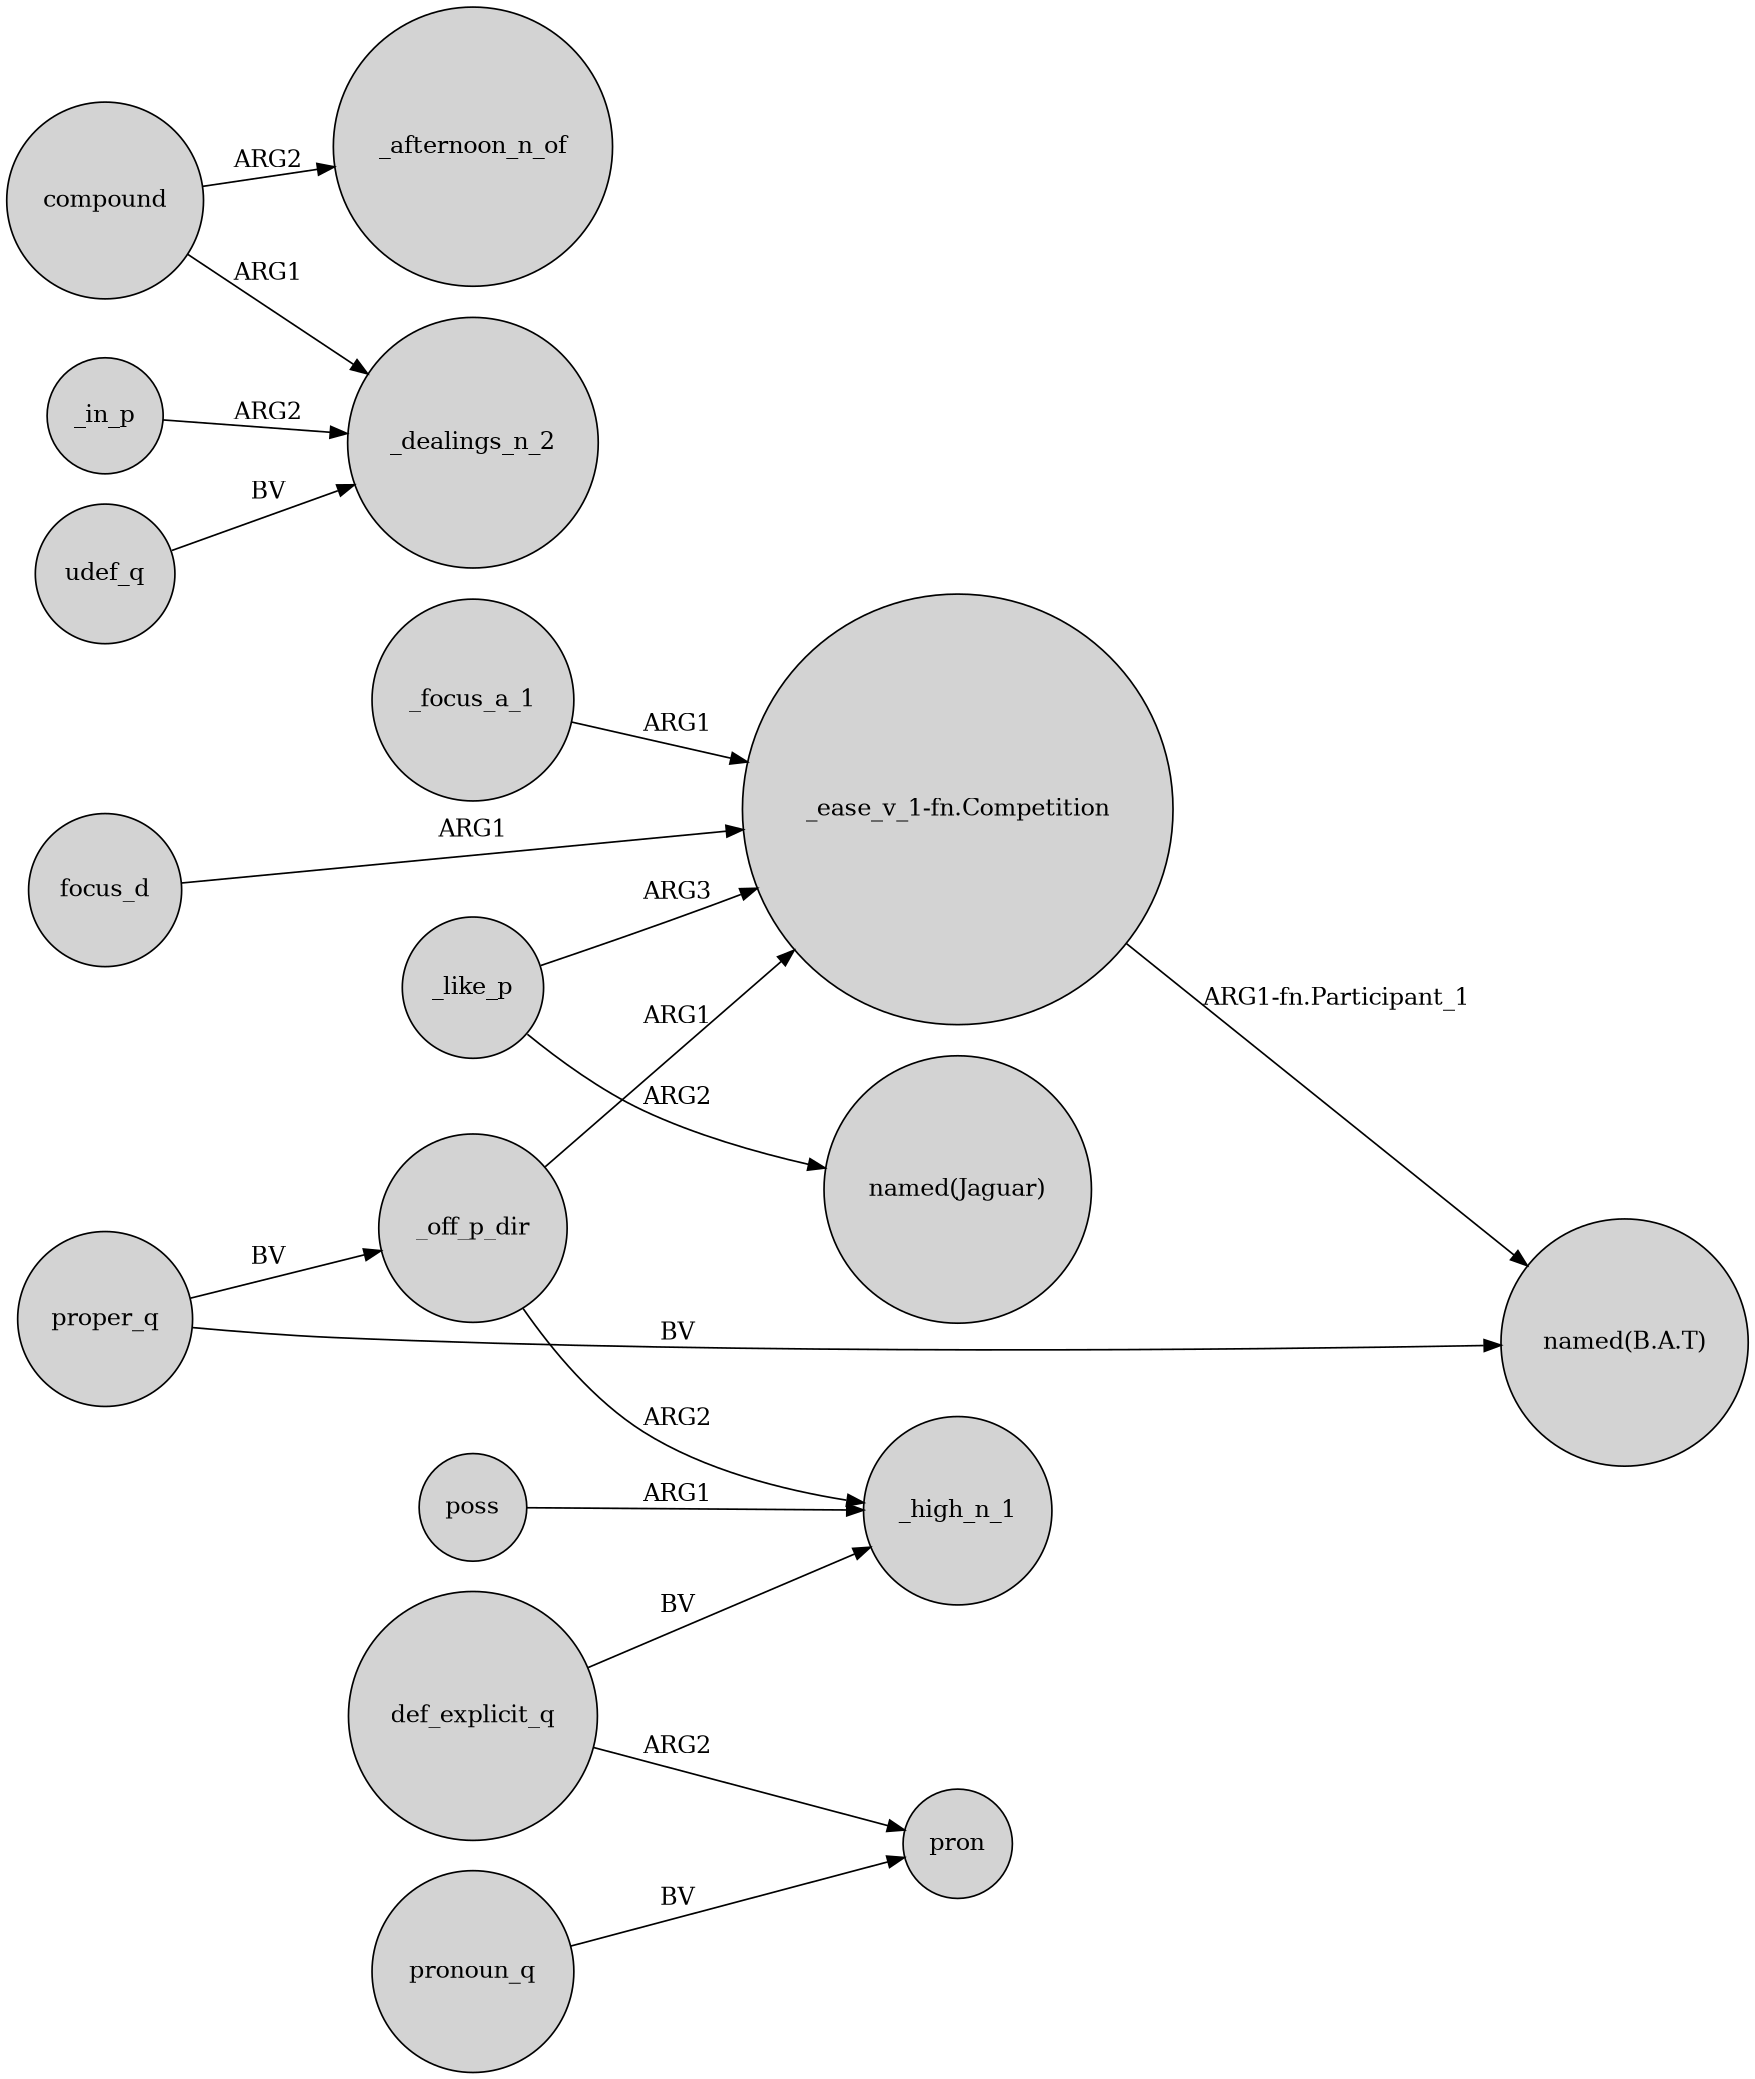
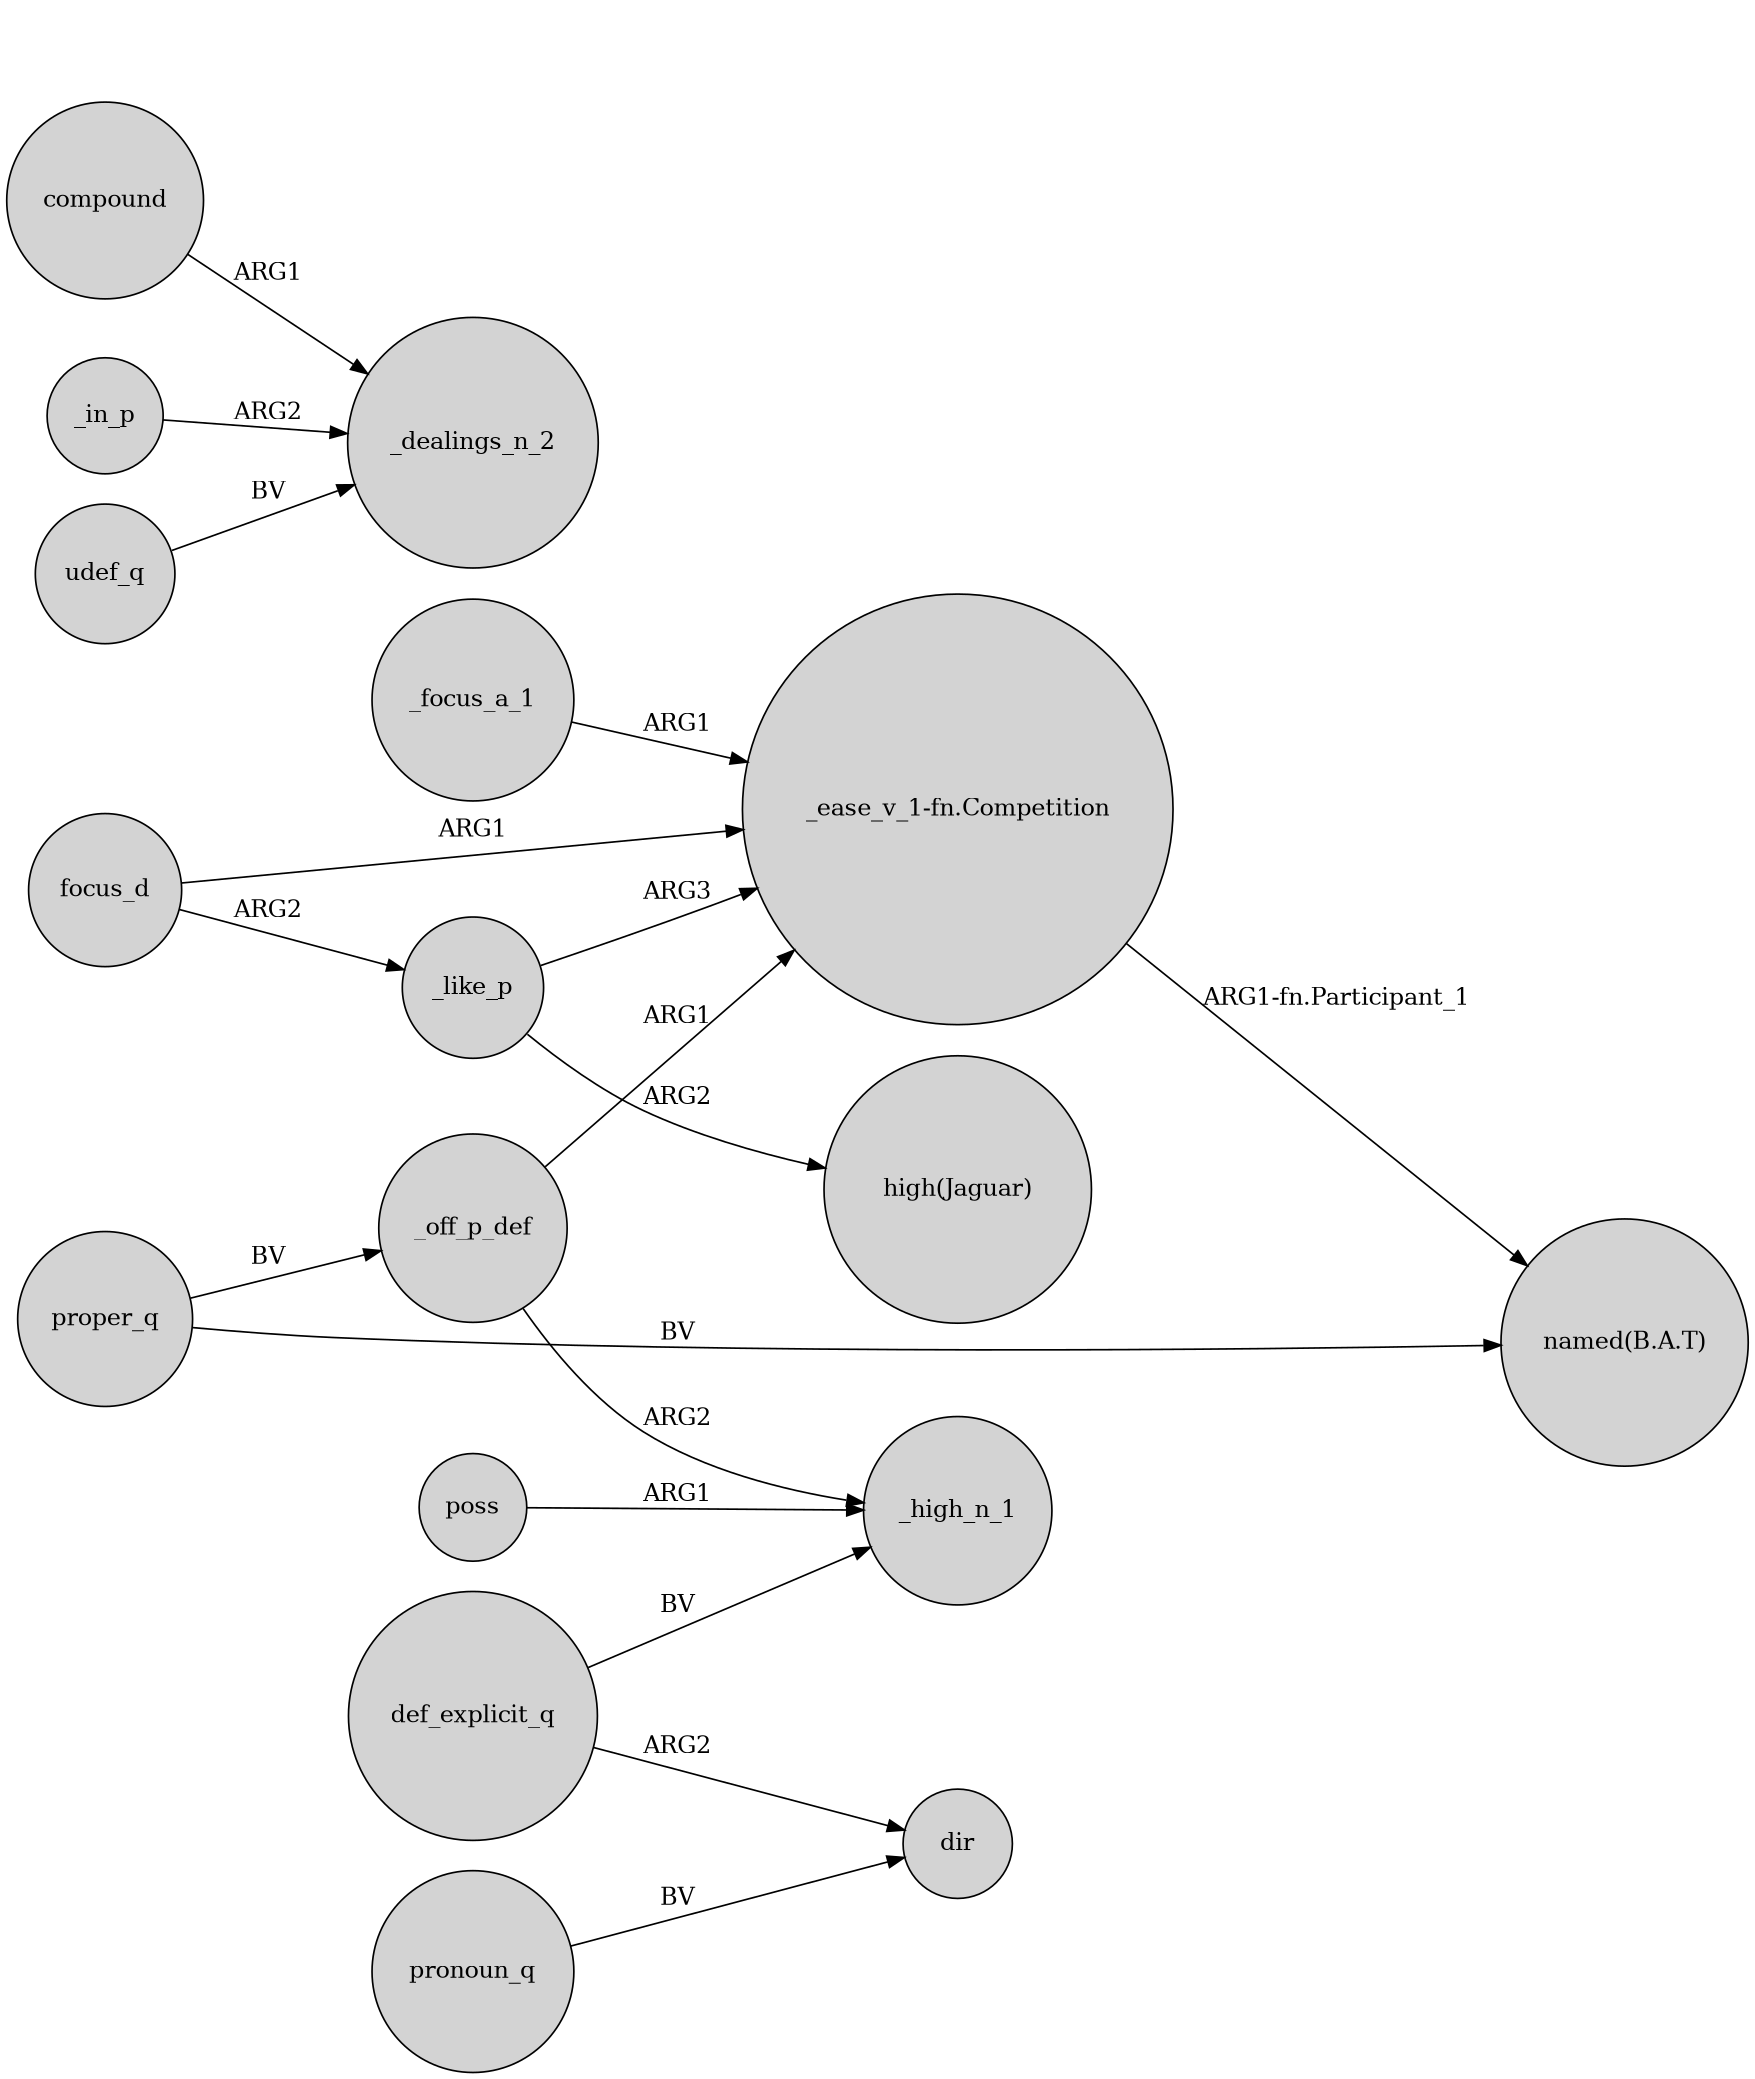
(473, 147) -> none
none -> (283, 937)
(958, 1189) -> (958, 1189)
(473, 1228) -> (473, 1228)
(958, 1844) -> (958, 1844)
